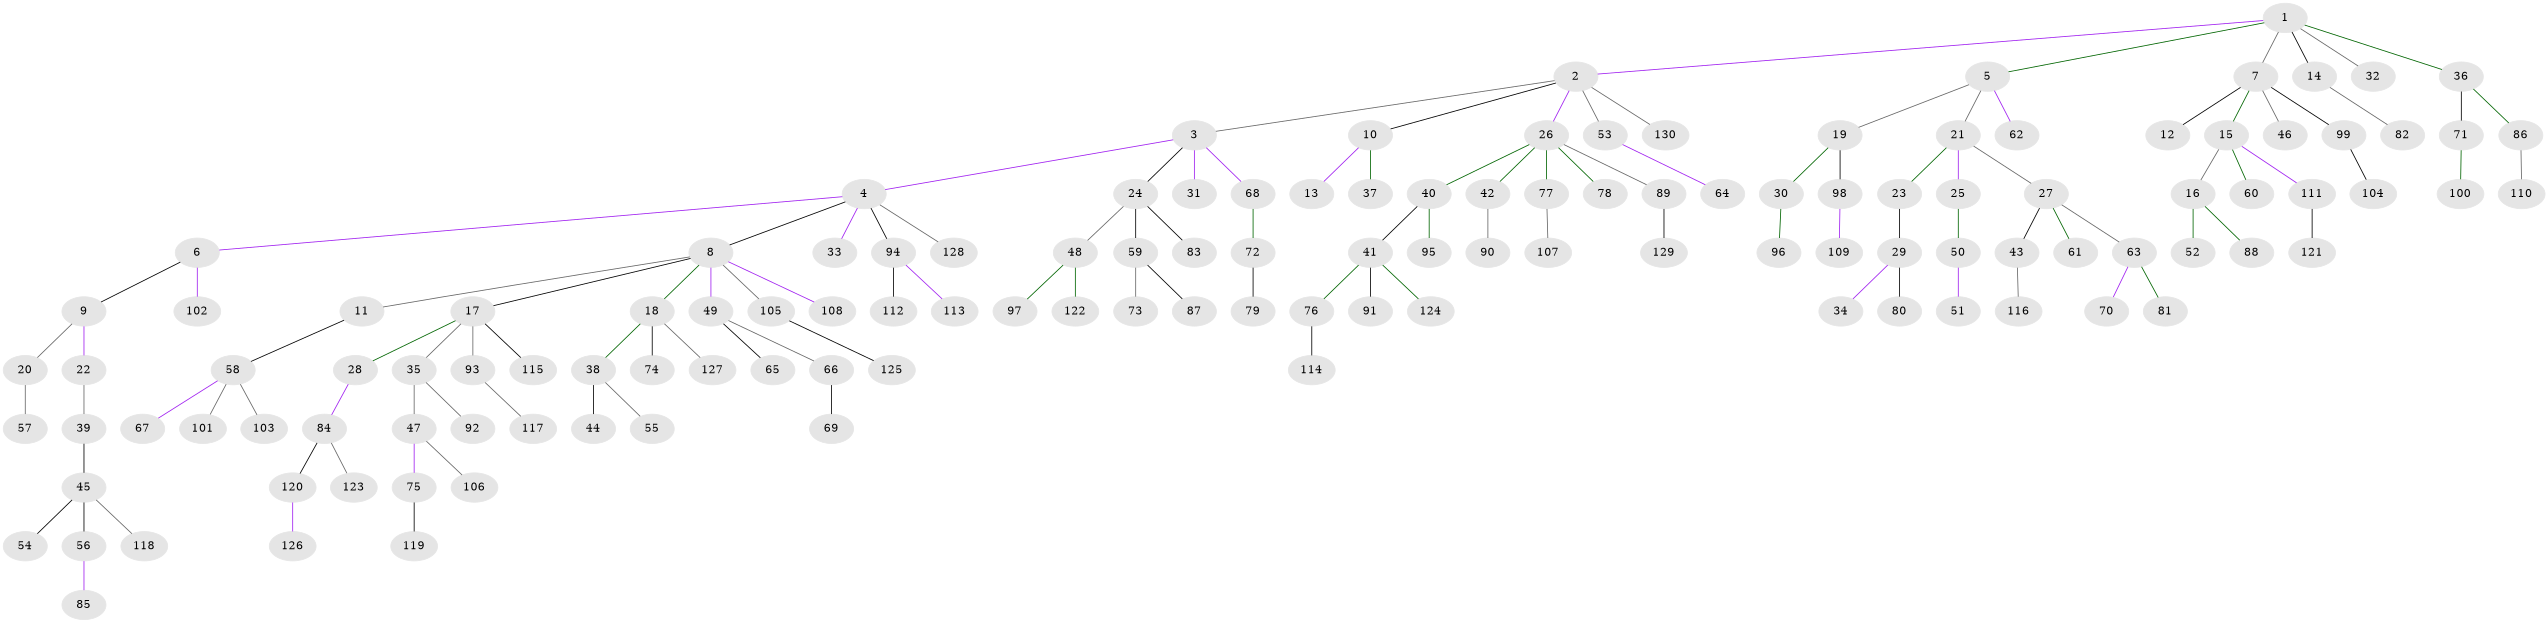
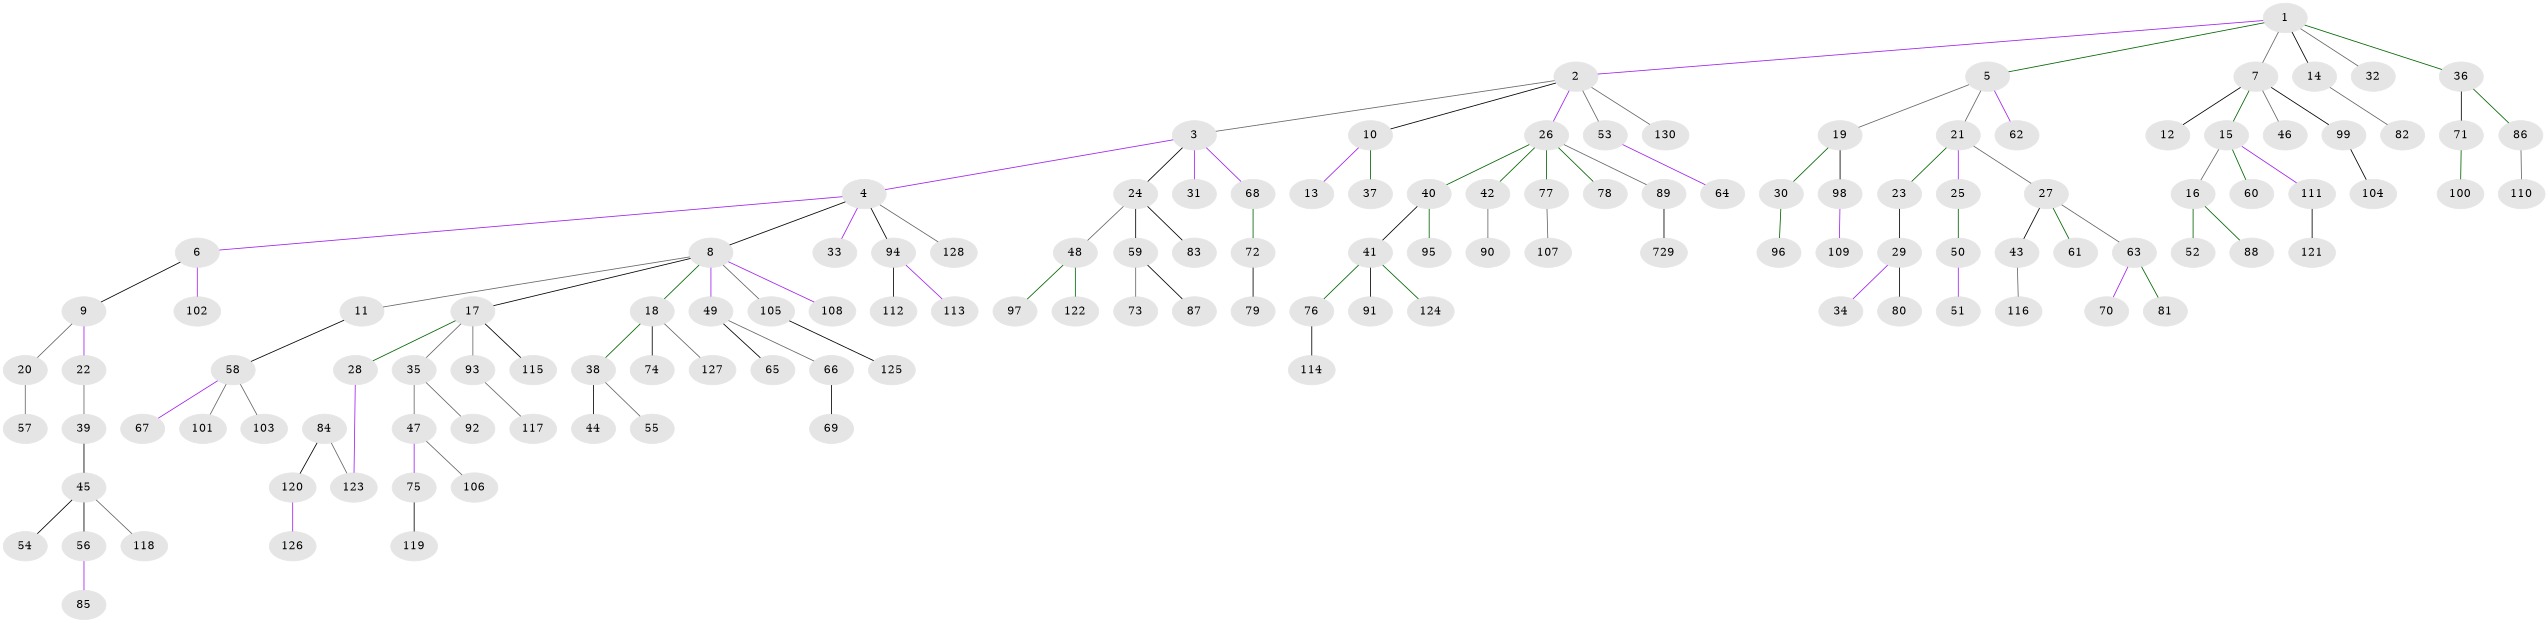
(1664, 253) -> (1664, 253)
(340, 400) -> (355, 429)
